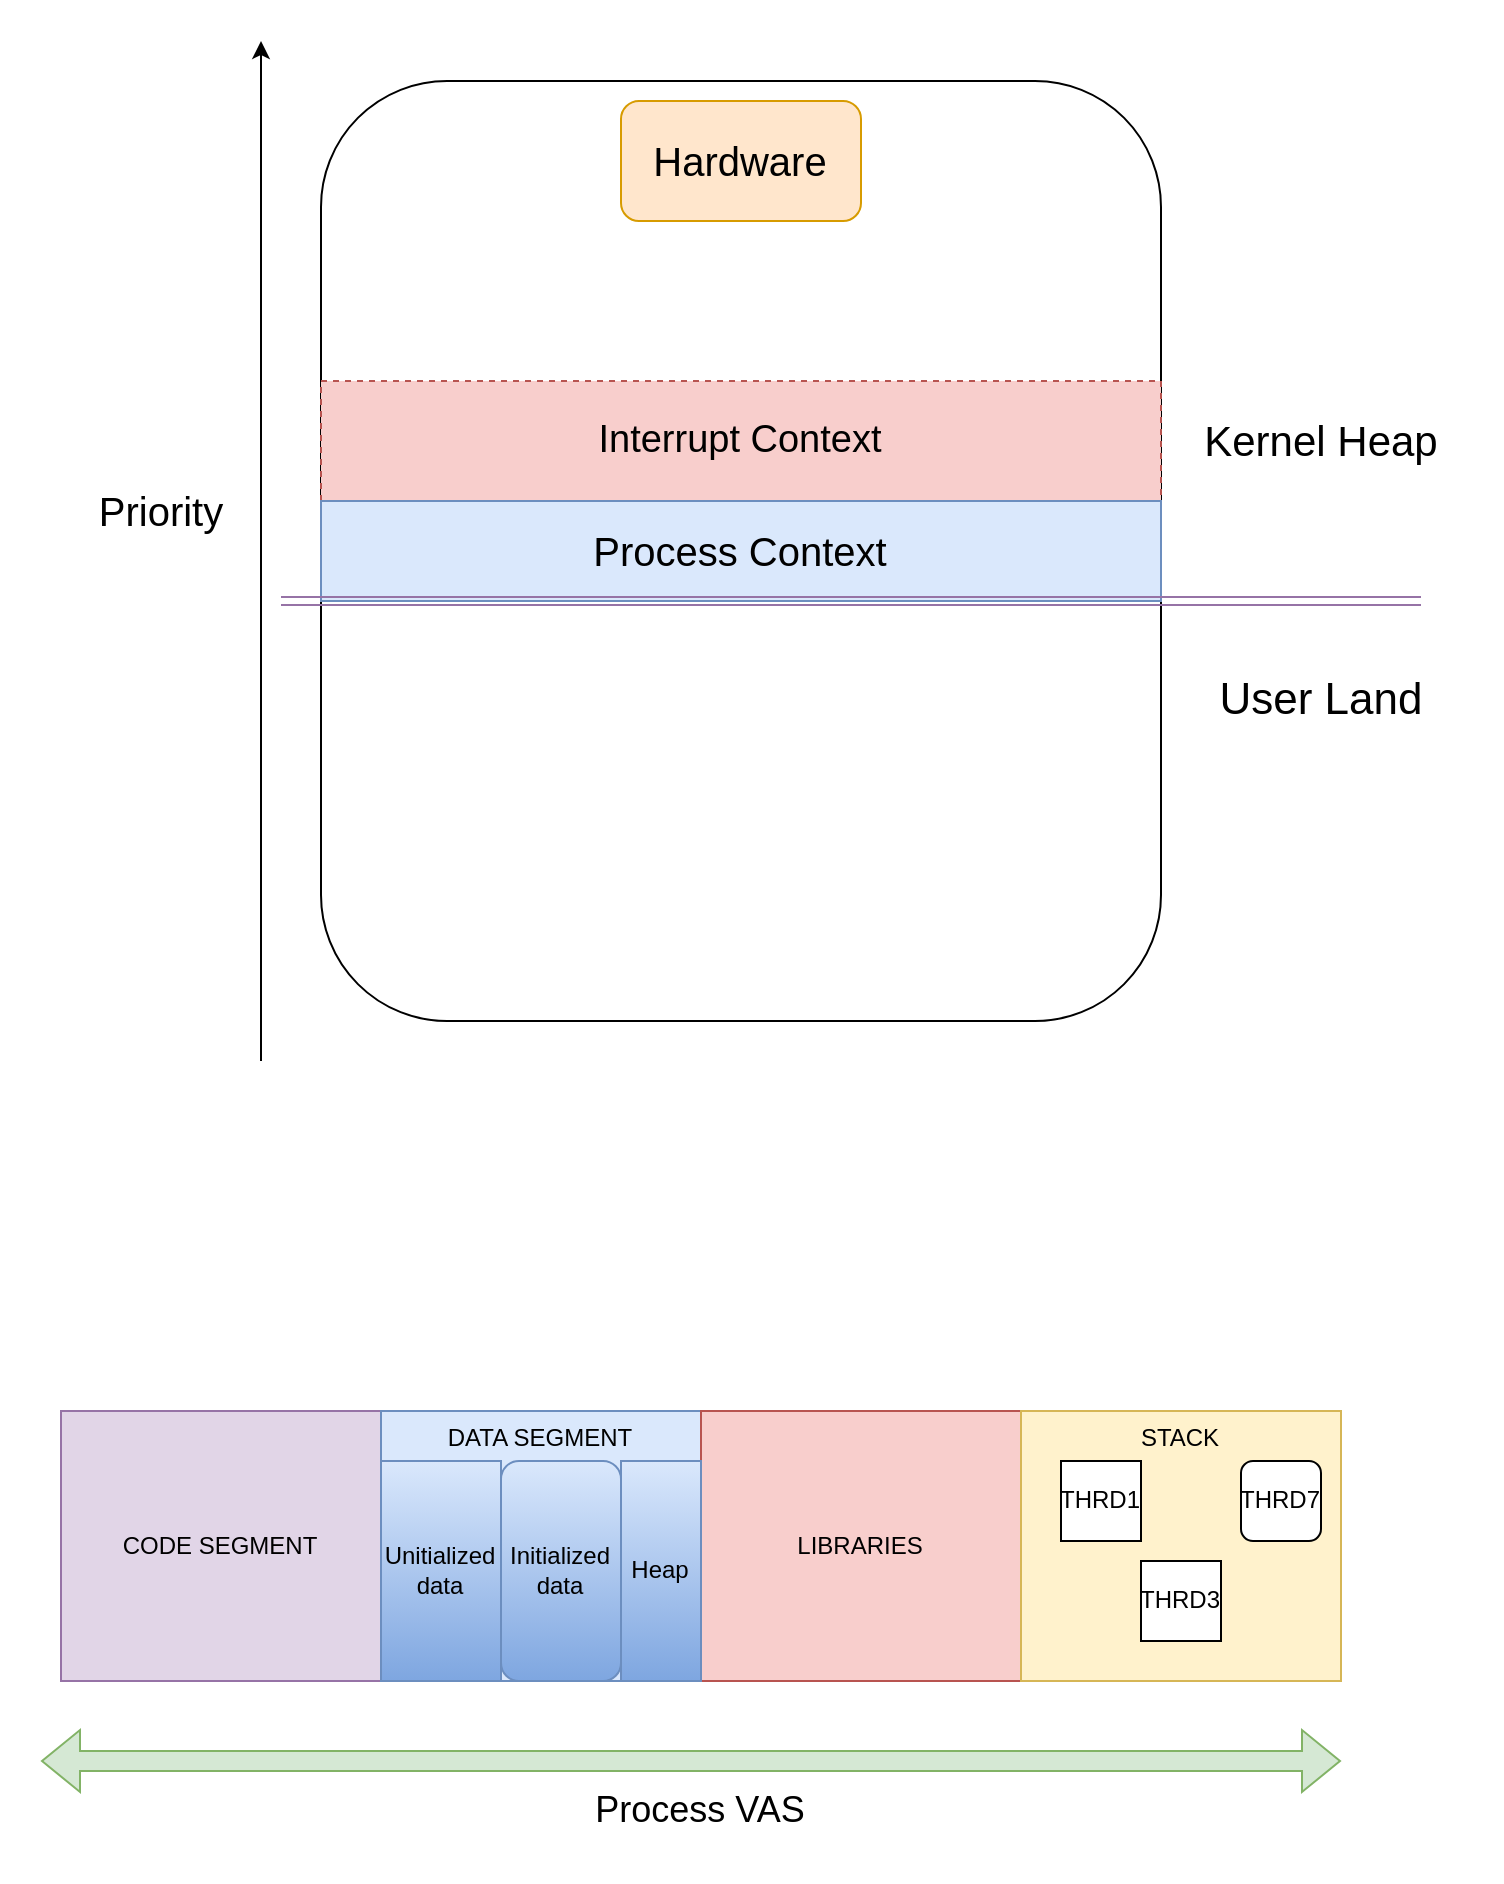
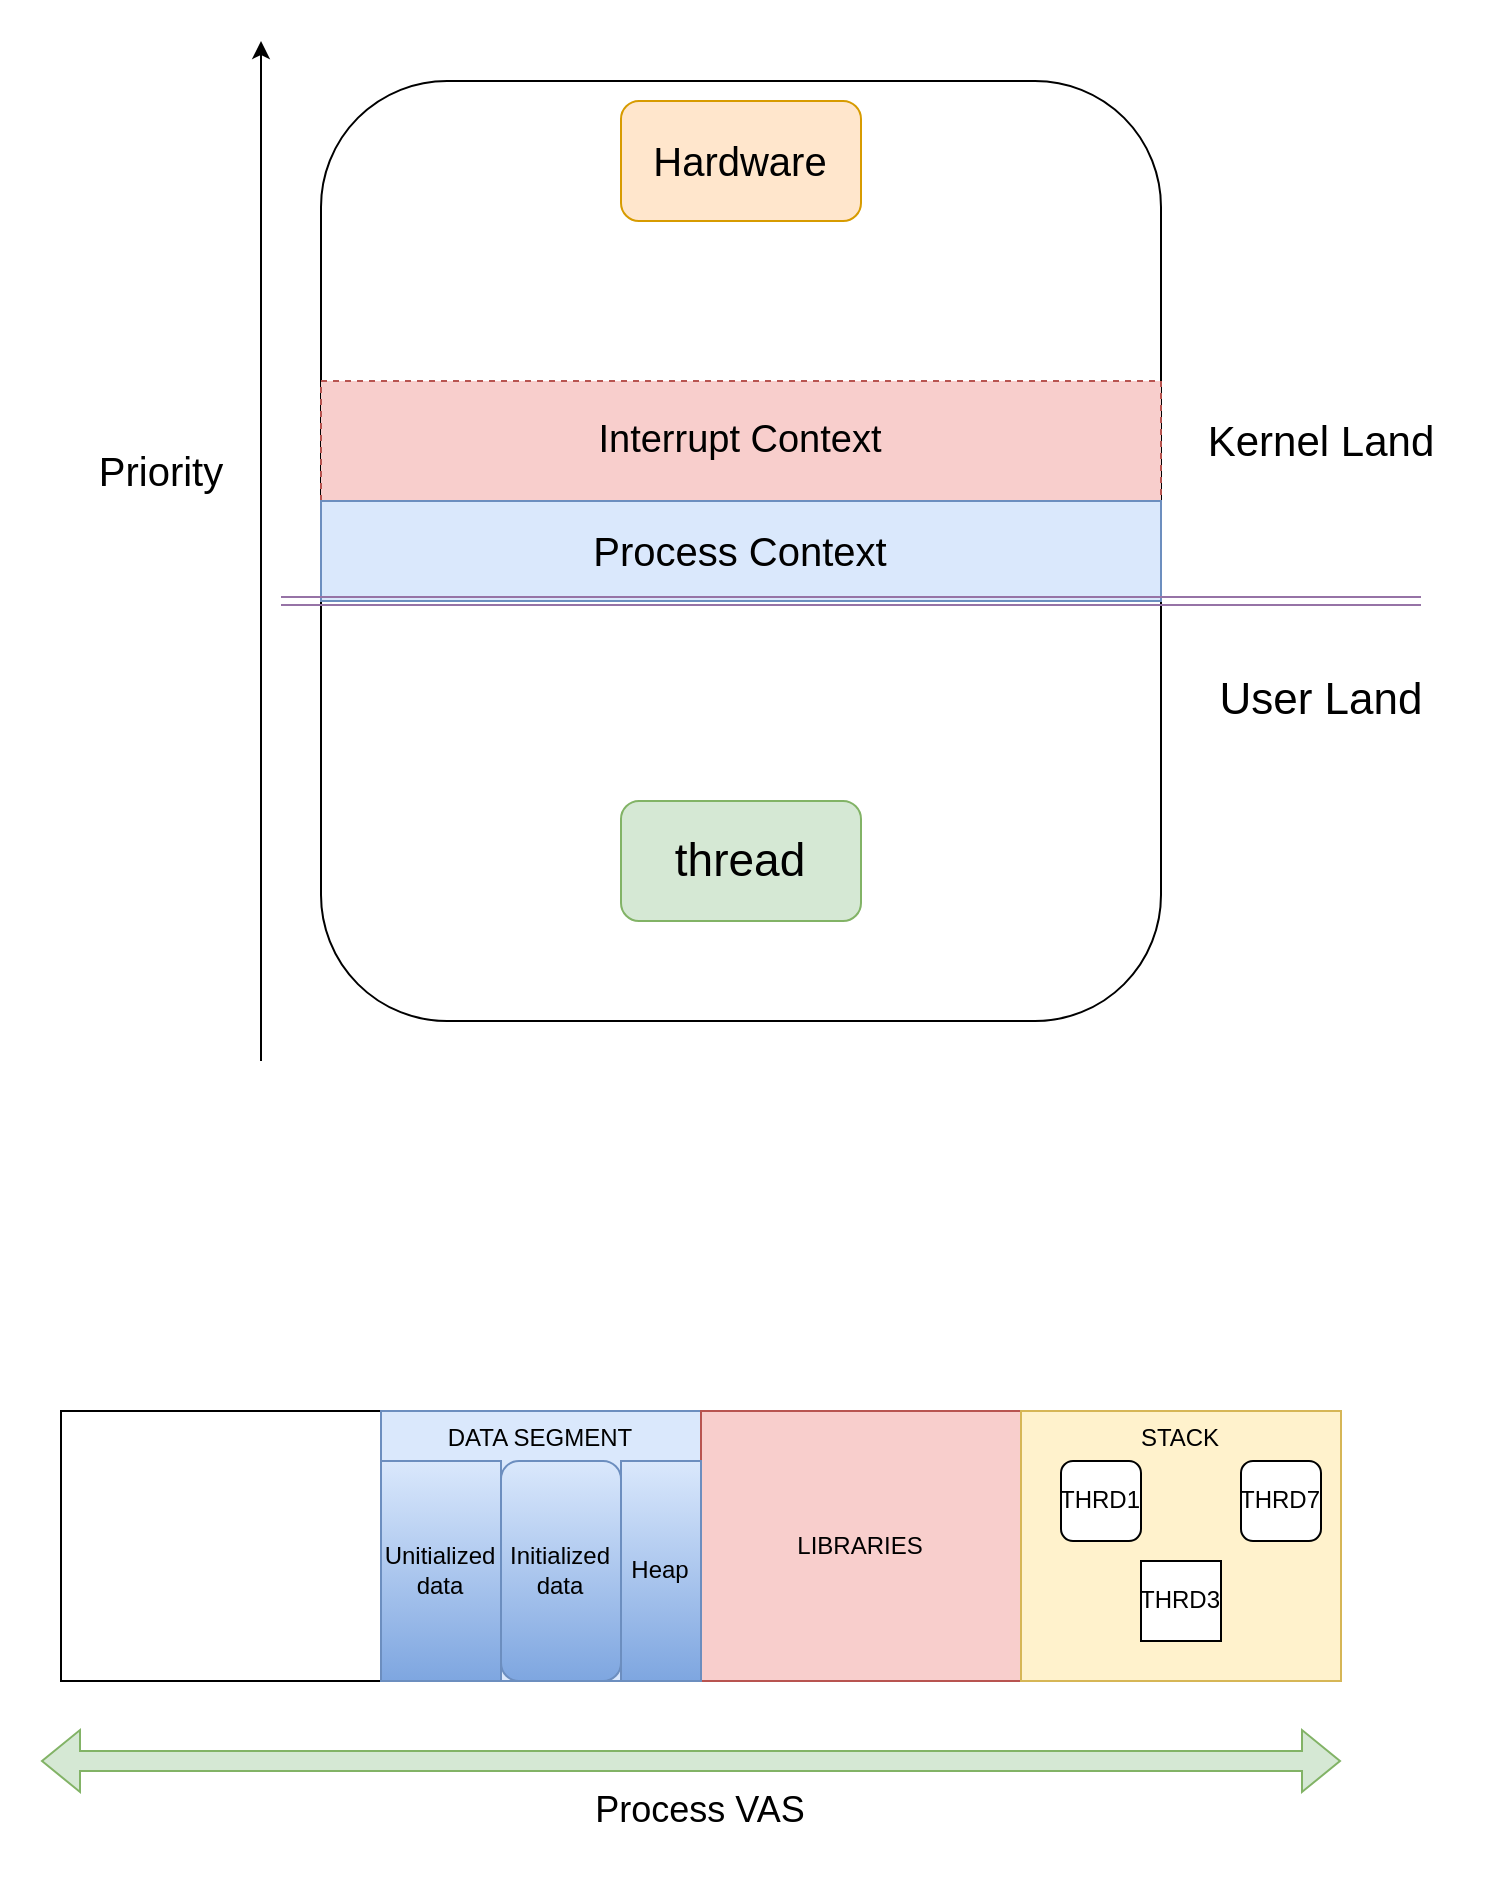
(1322, 441) -> (1322, 441)
(161, 511) -> (161, 471)
none -> (741, 861)
(1101, 1501) -> (1101, 1501)
(221, 1546) -> none
